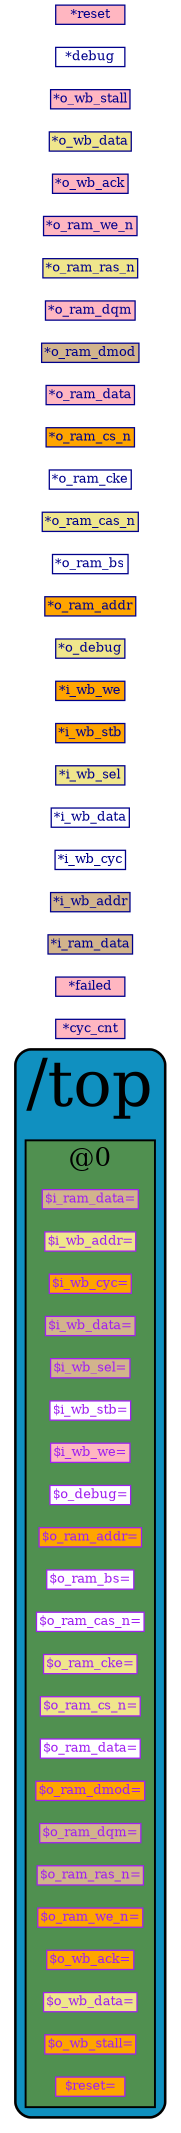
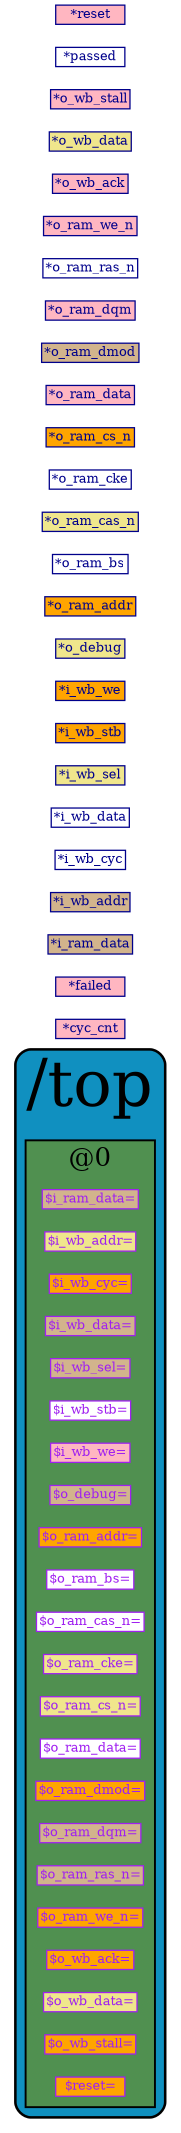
(90, 57) -> (90, 57)
(90, 268) -> (90, 268)
(90, 1495) -> (90, 1495)
